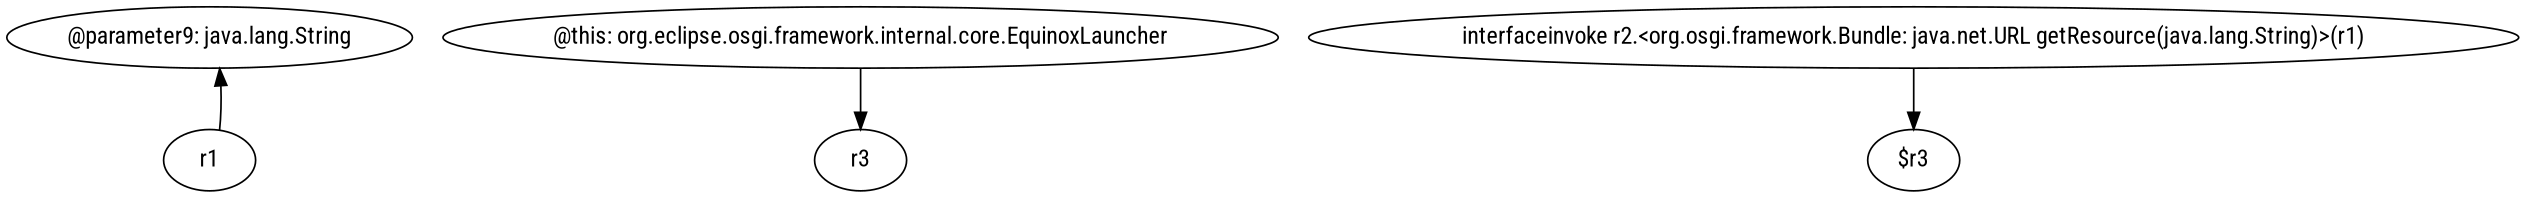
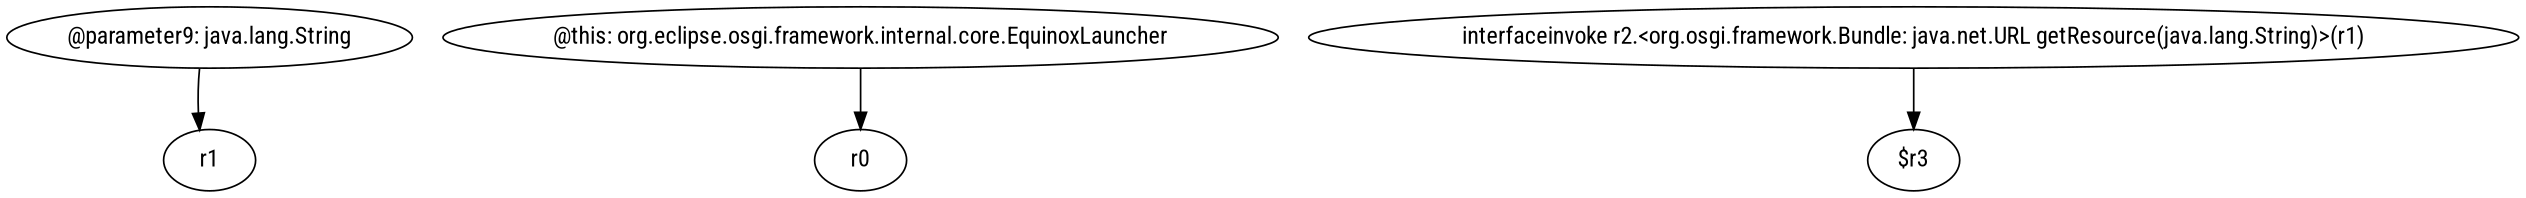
(221, 108) -> (198, 91)
(861, 160) -> (861, 160)
